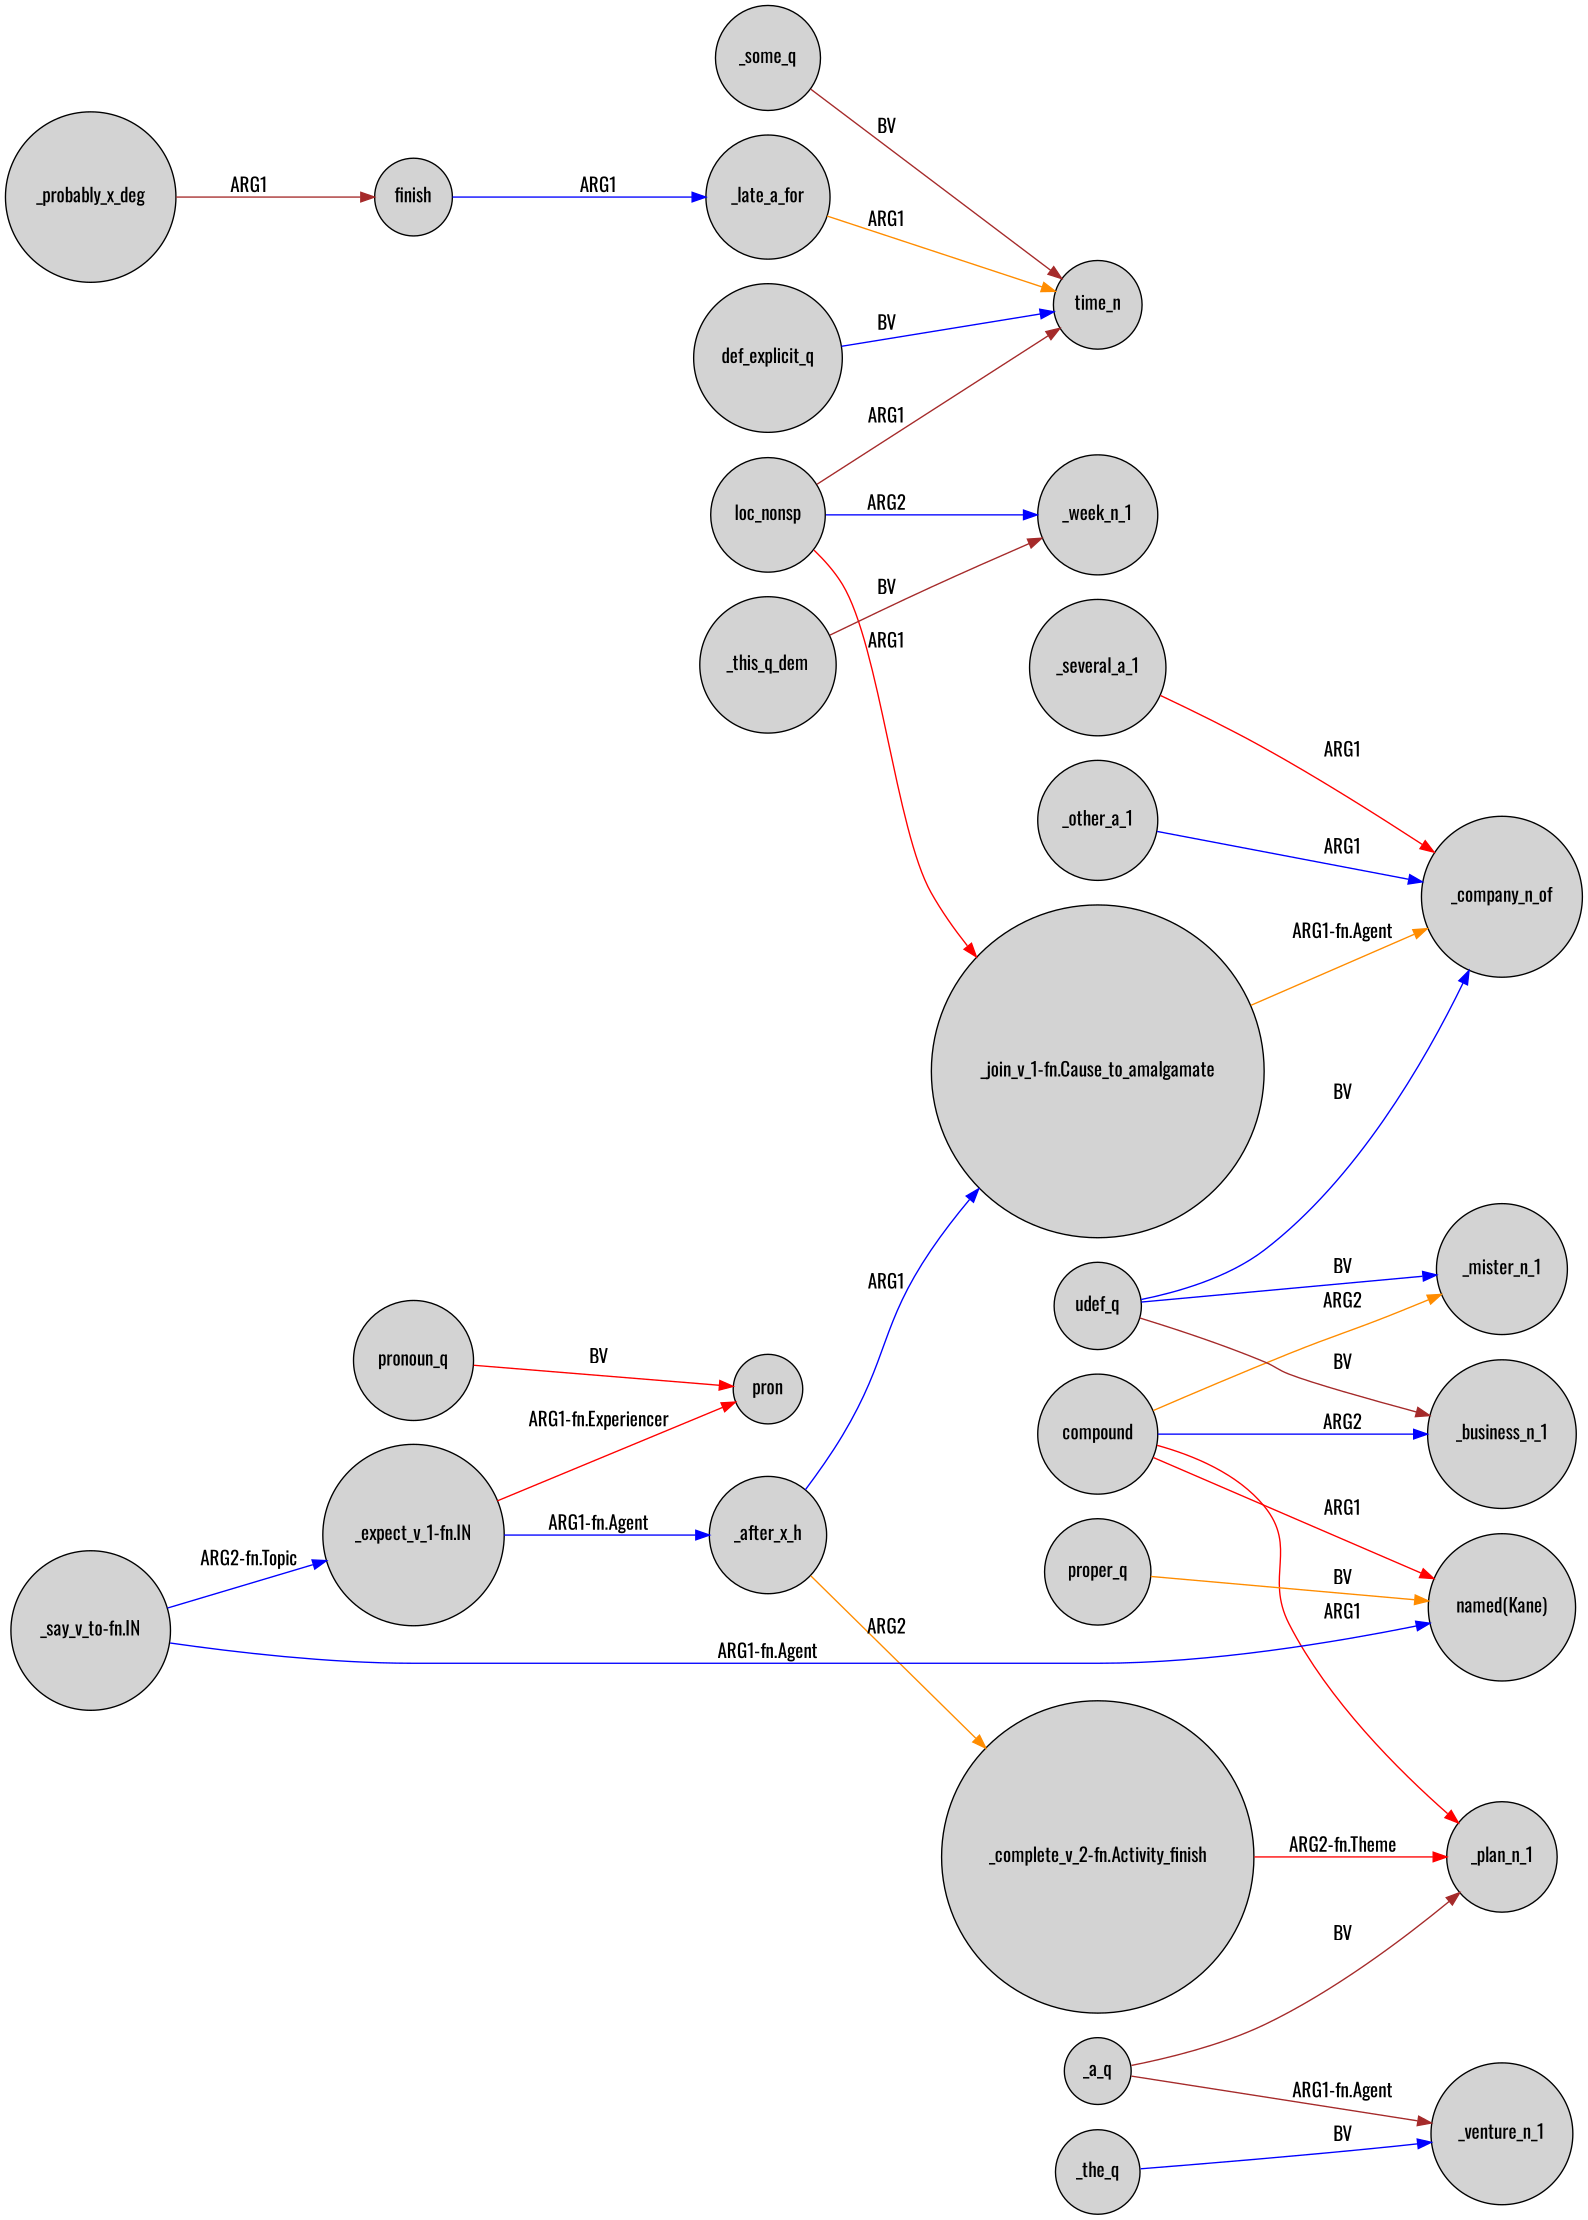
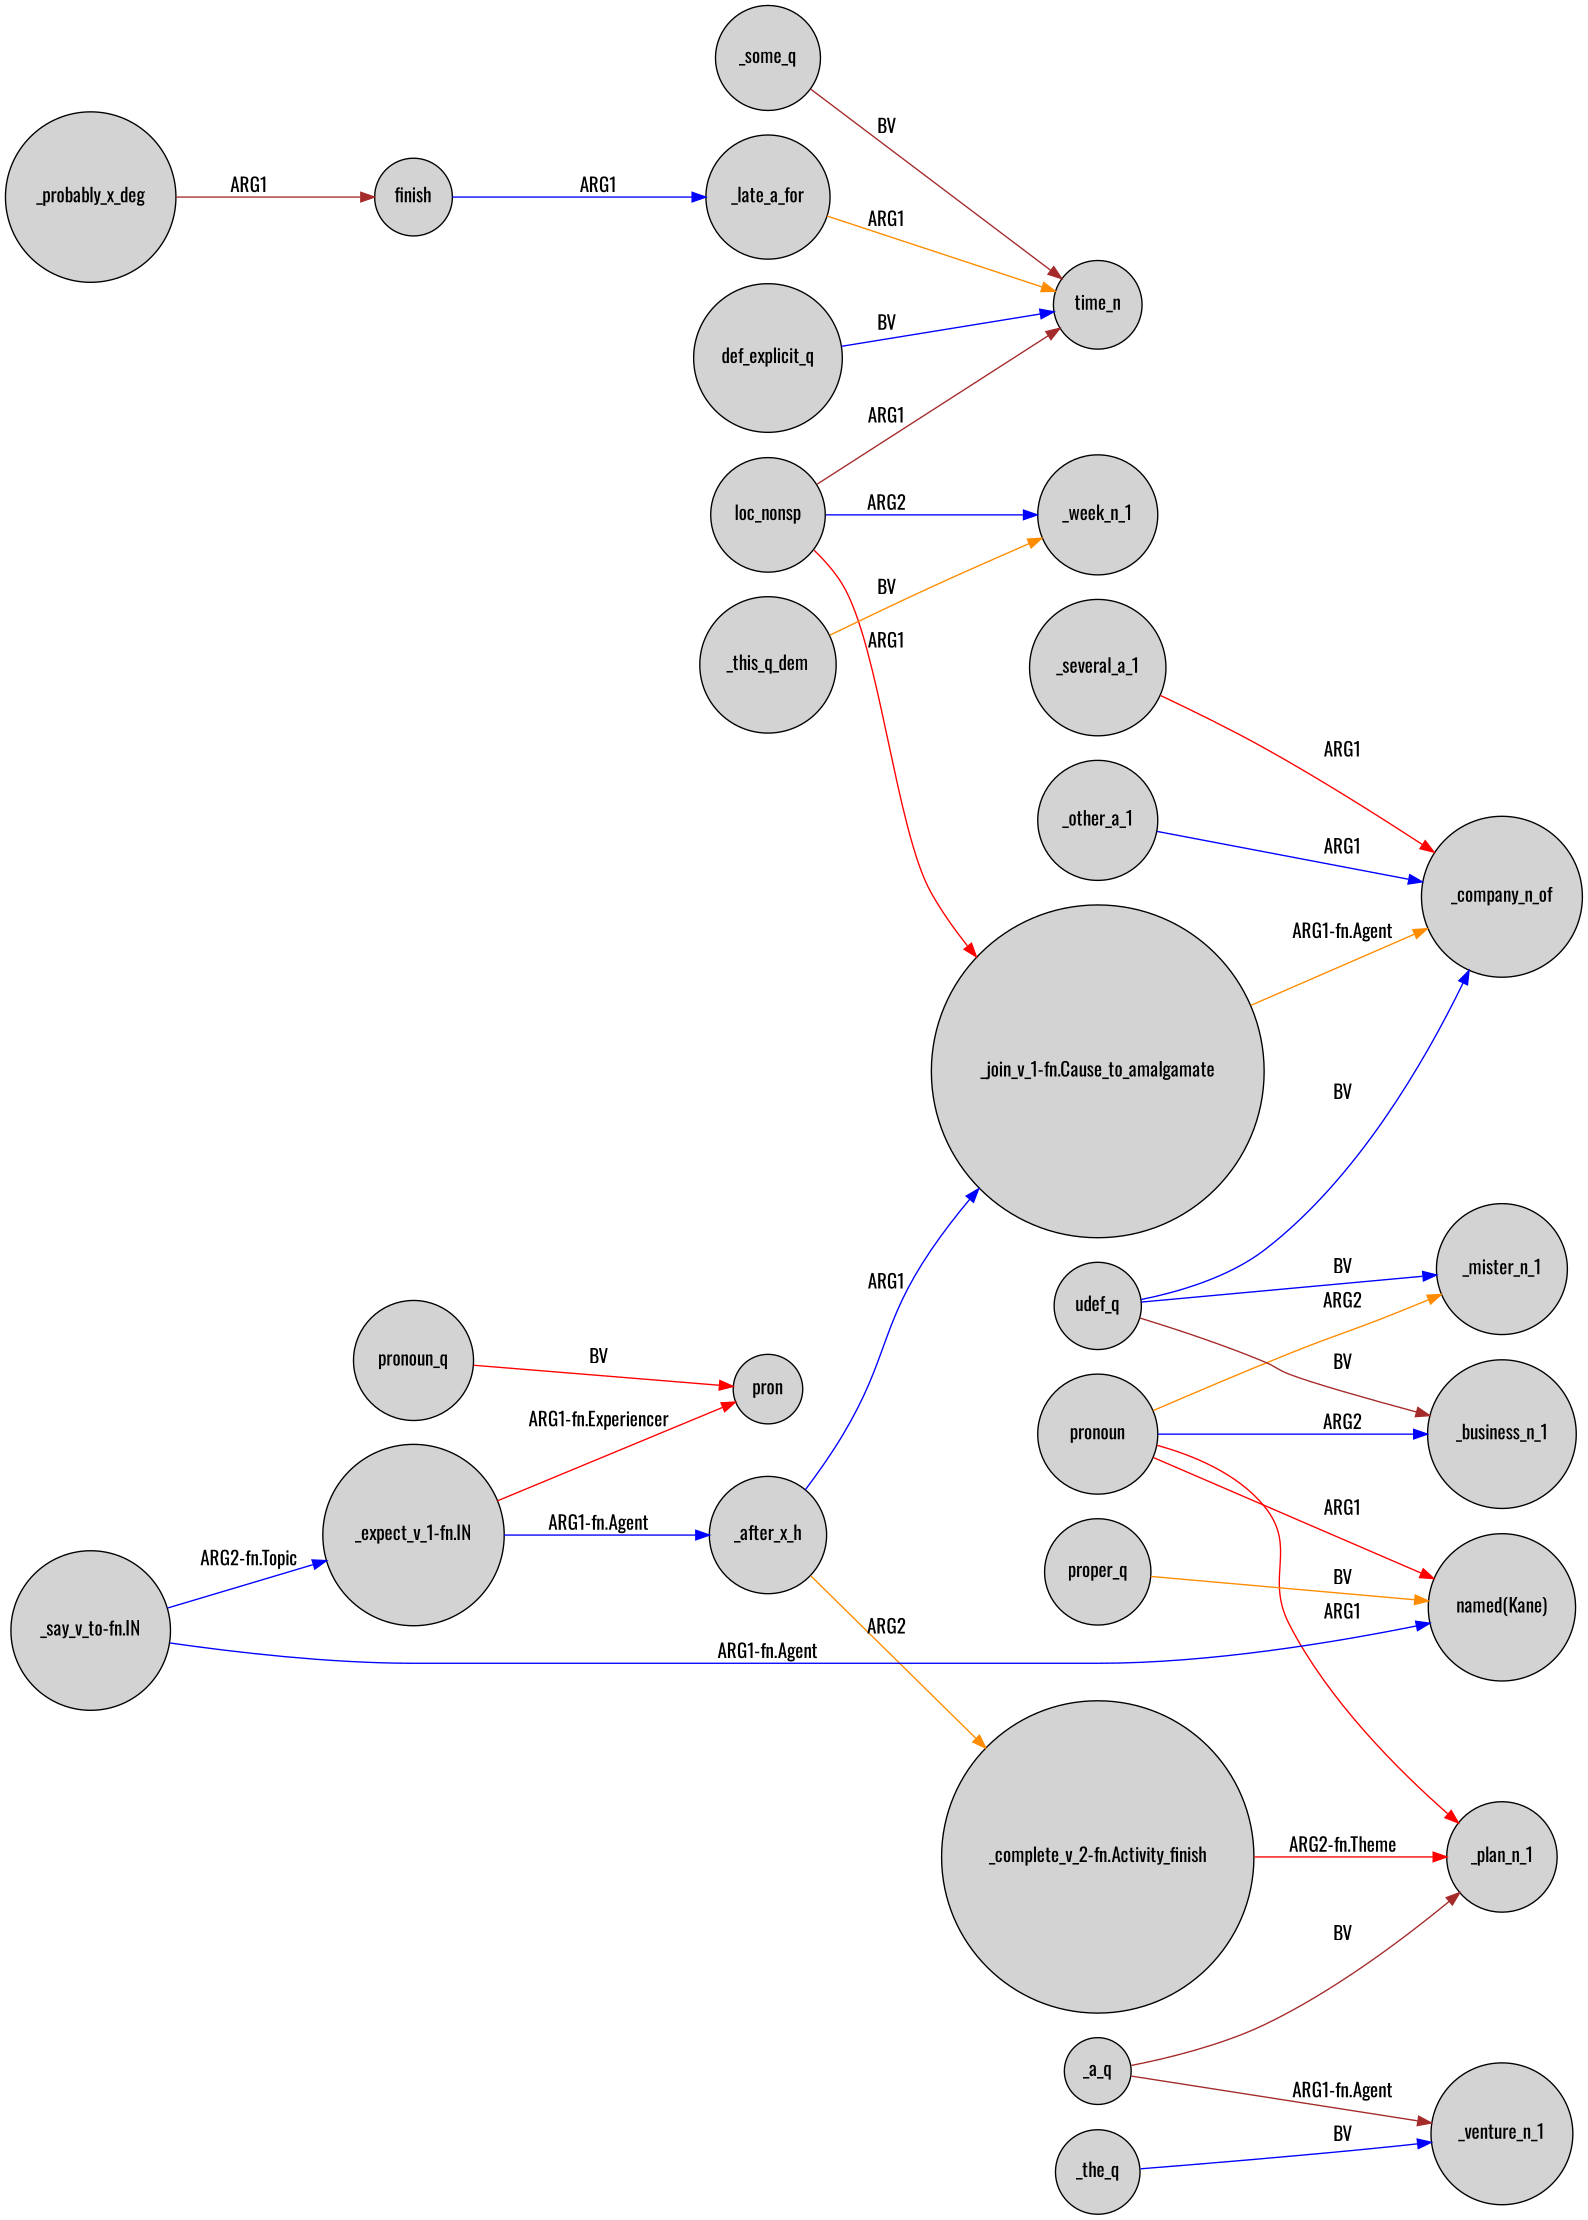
(929, 588) -> (929, 588)
(1098, 1434) -> (1098, 1434)
